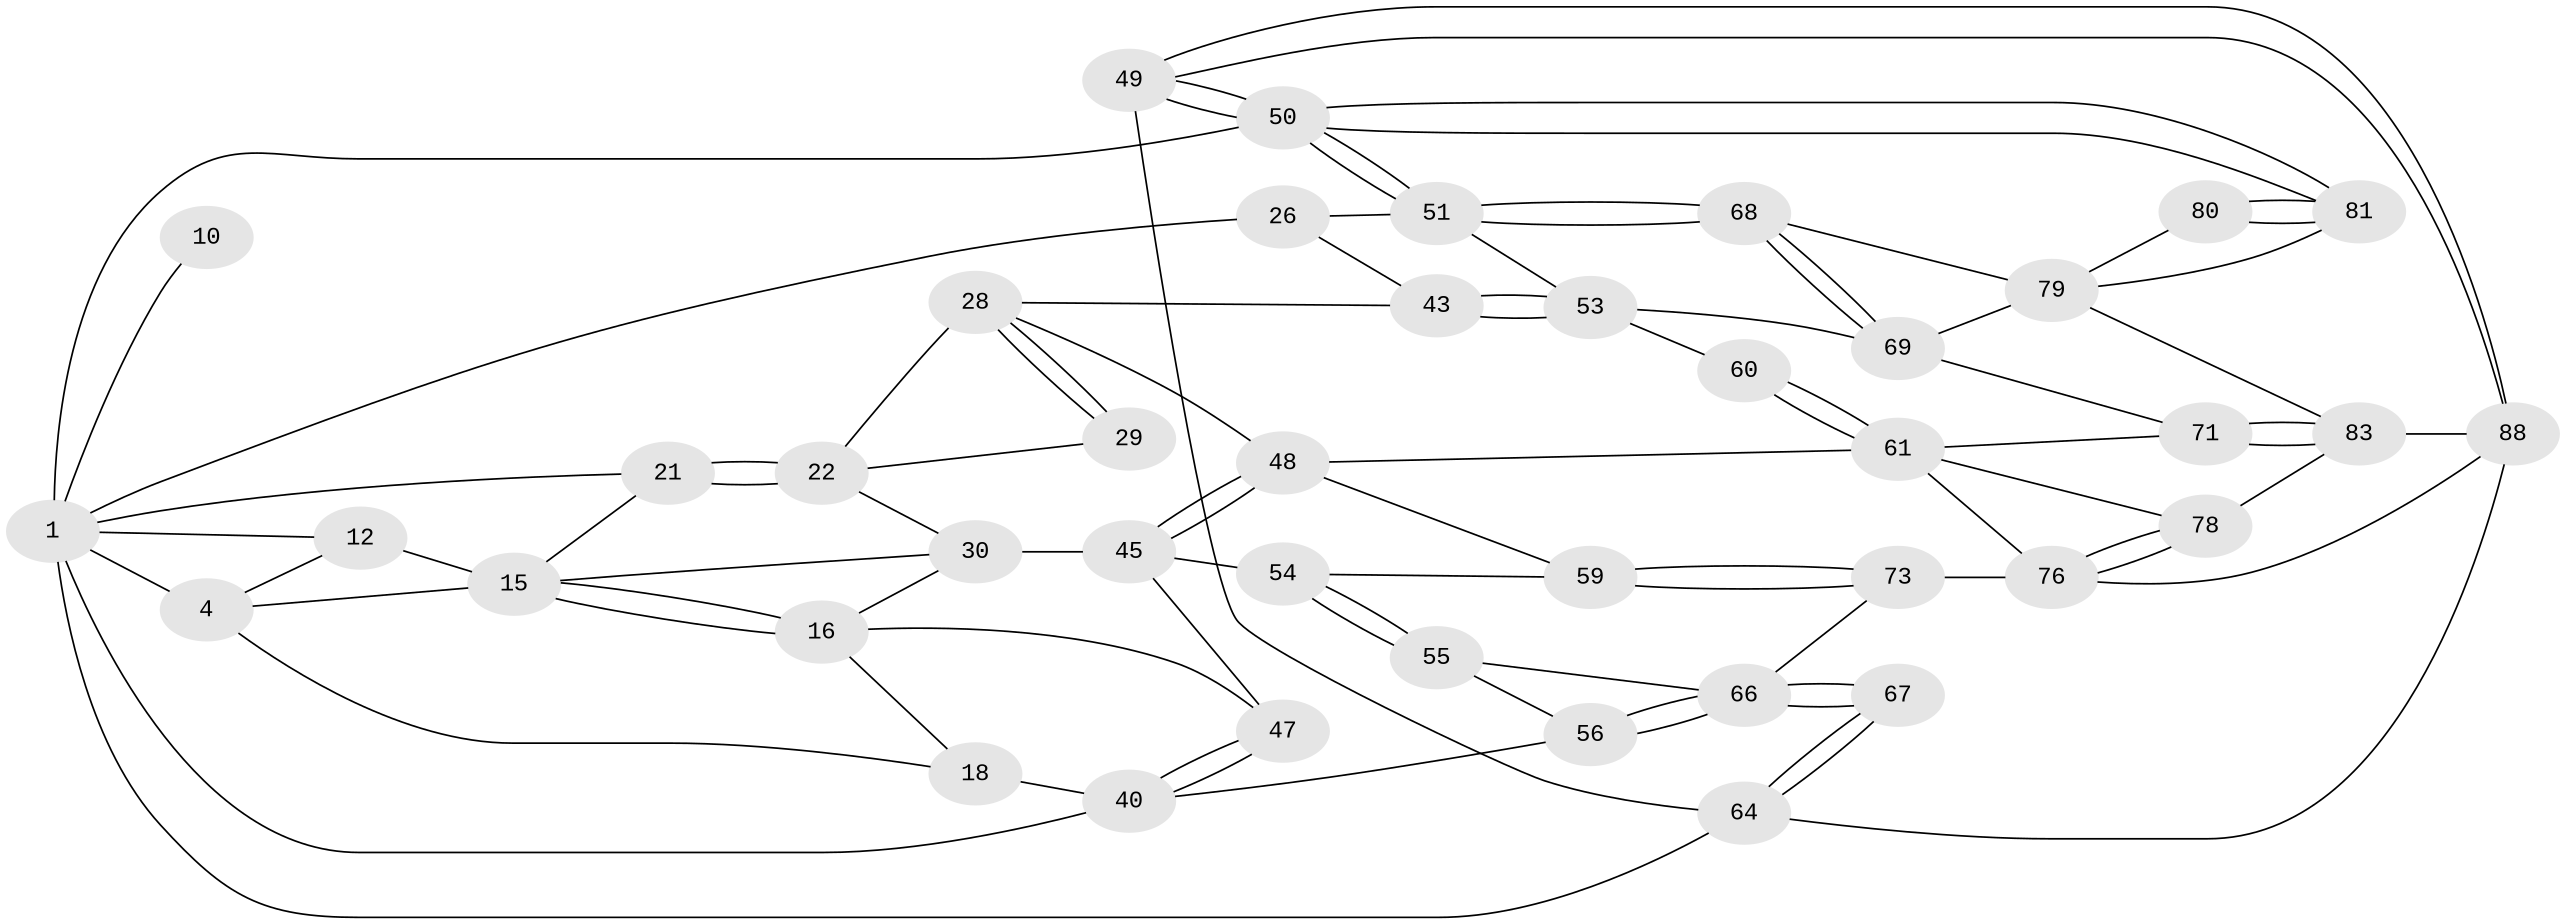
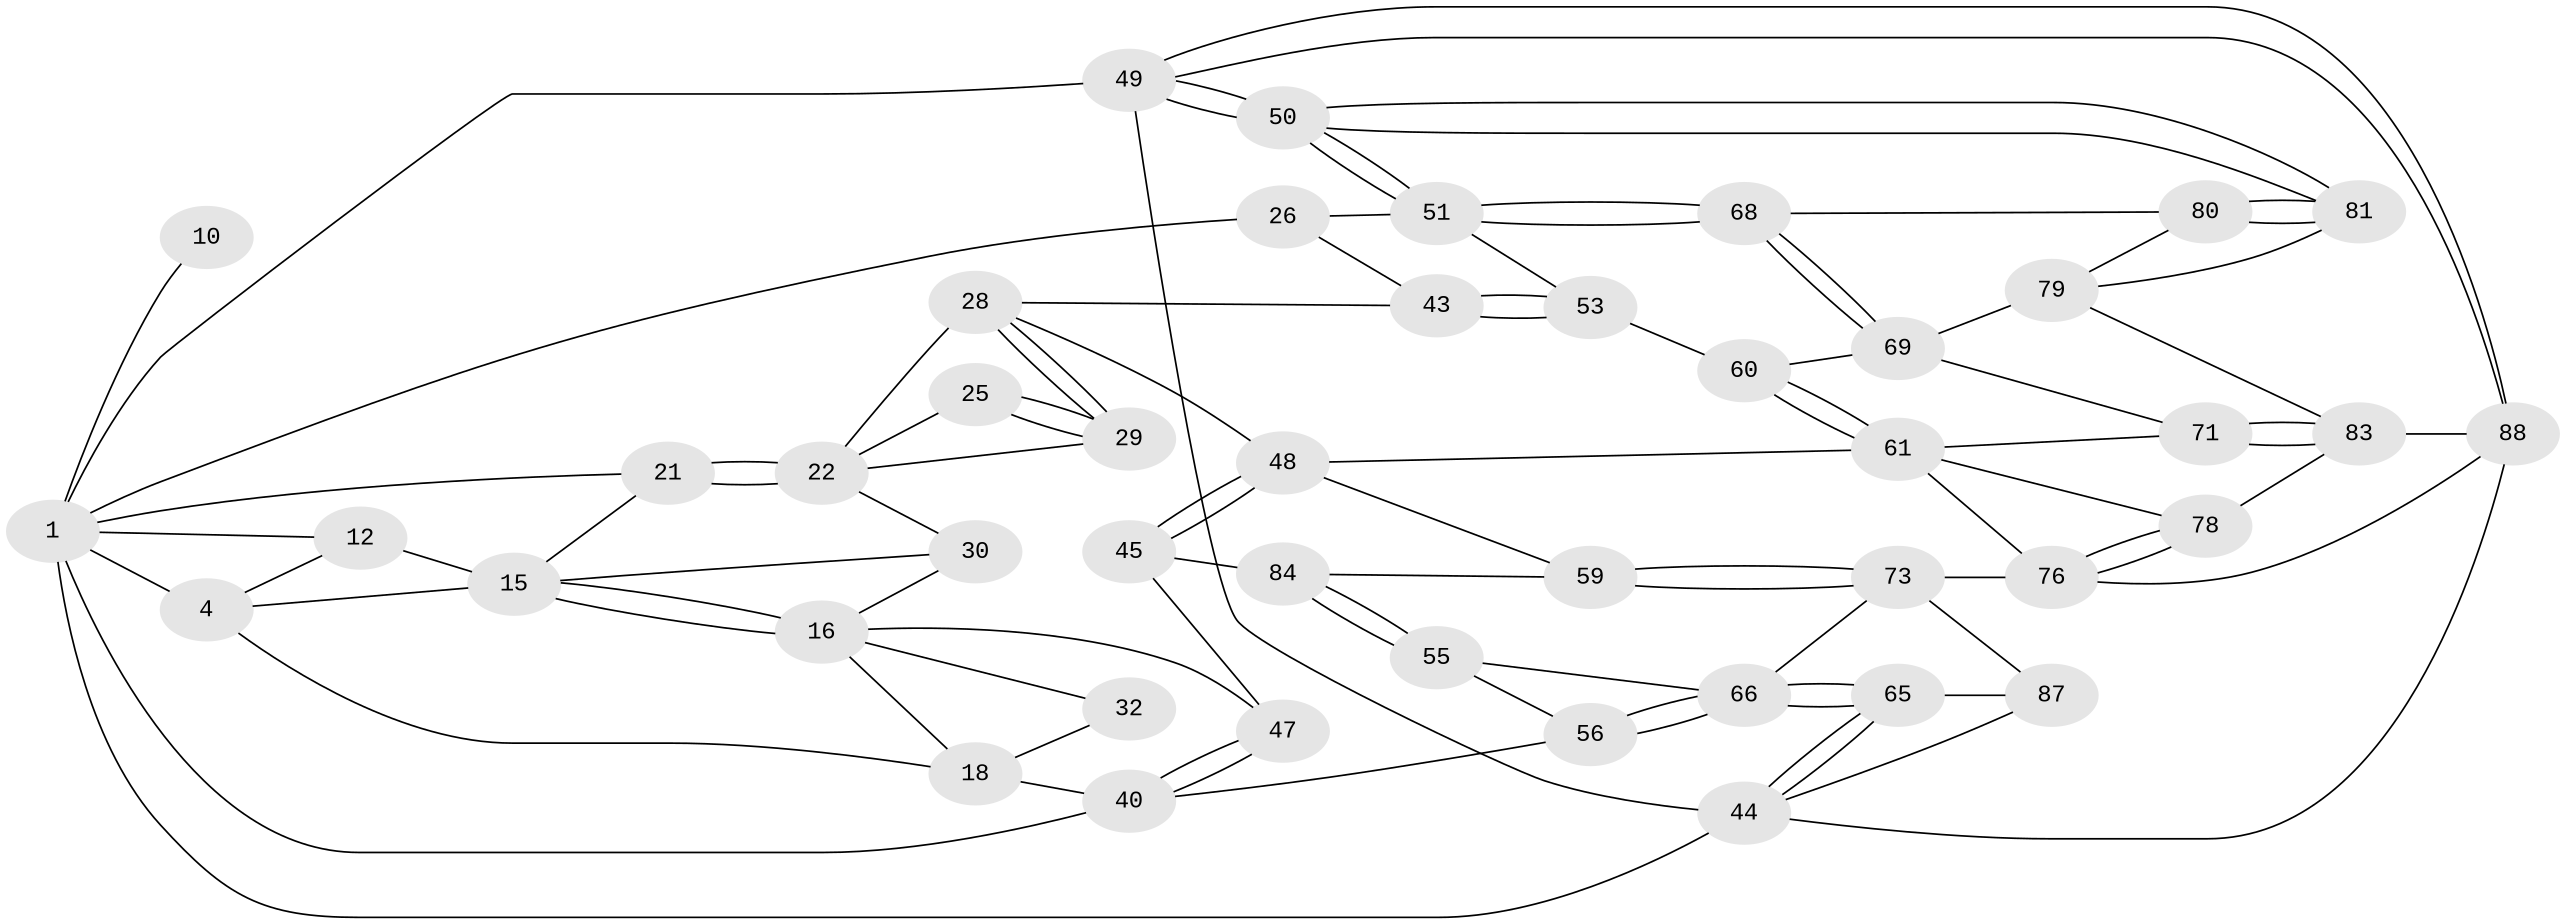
(528, 159) -> (495, 104)
(1898, 252) -> (1975, 213)
(1746, 319) -> (1821, 360)
none -> (975, 395)
(1053, 552) -> none
(1283, 574) -> (1283, 574)
(1898, 695) -> (1898, 695)
none -> (2052, 695)
none -> (1129, 709)
(1744, 813) -> (1744, 813)
